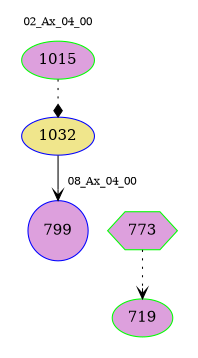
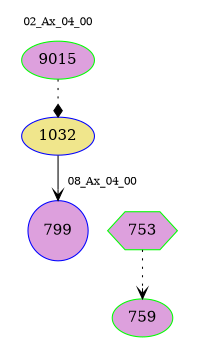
(58, 60) -> (58, 60)
(142, 231) -> (142, 231)
(142, 318) -> (142, 318)
